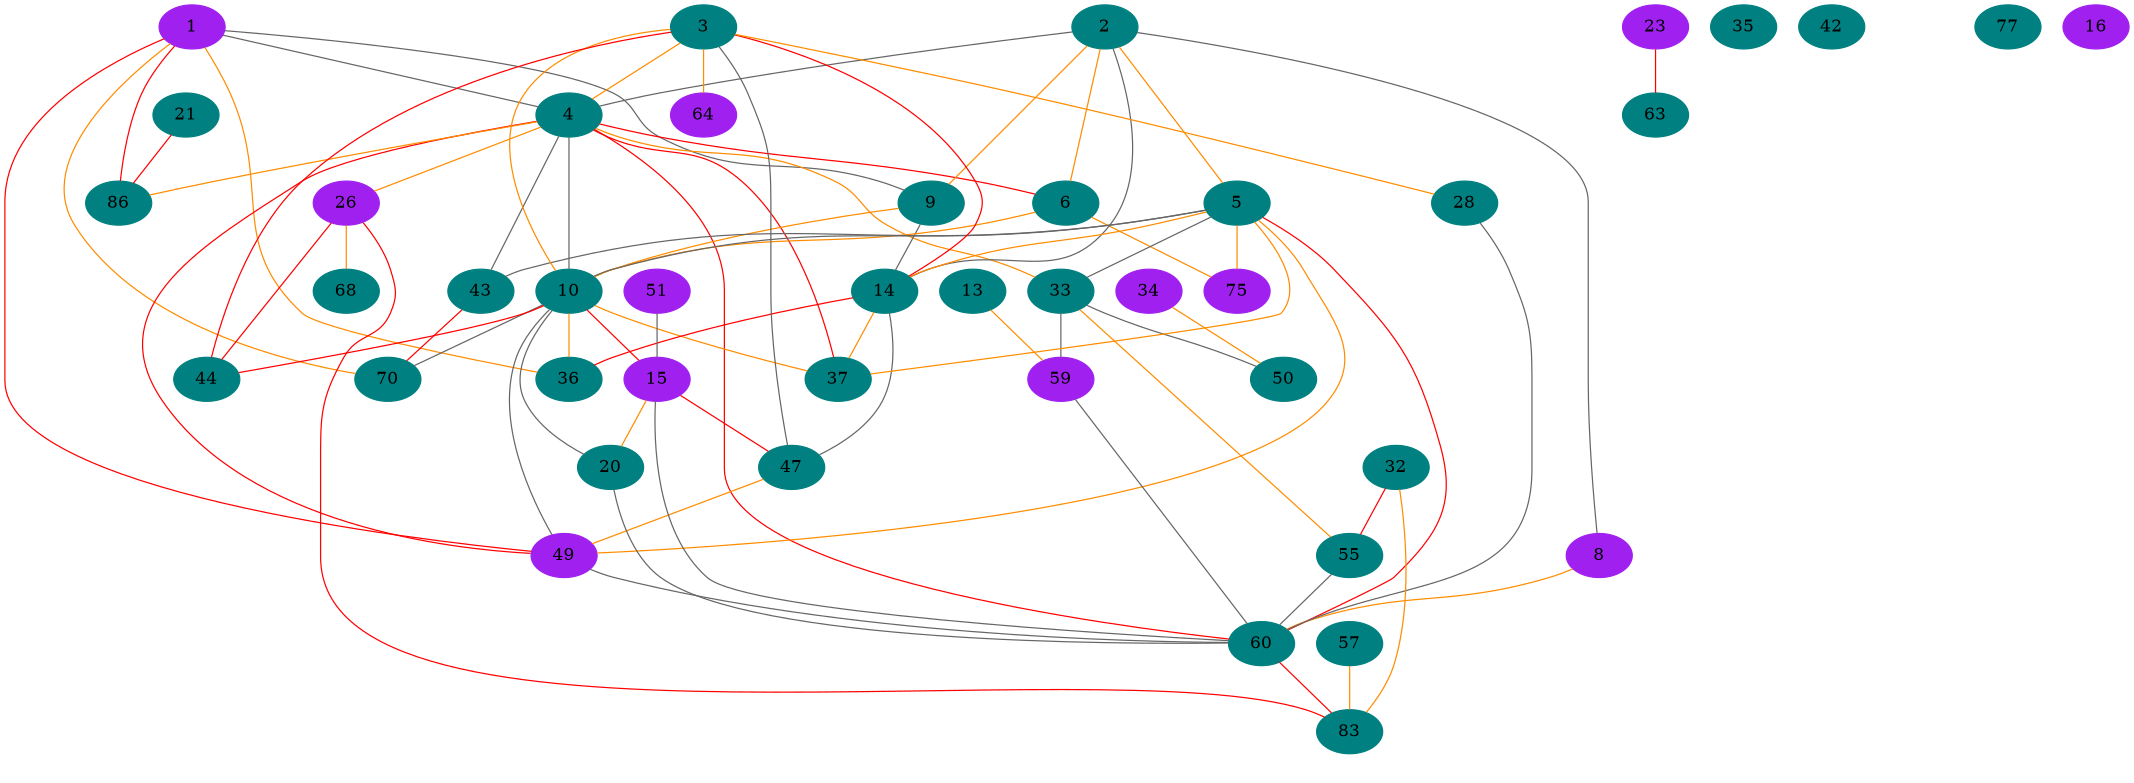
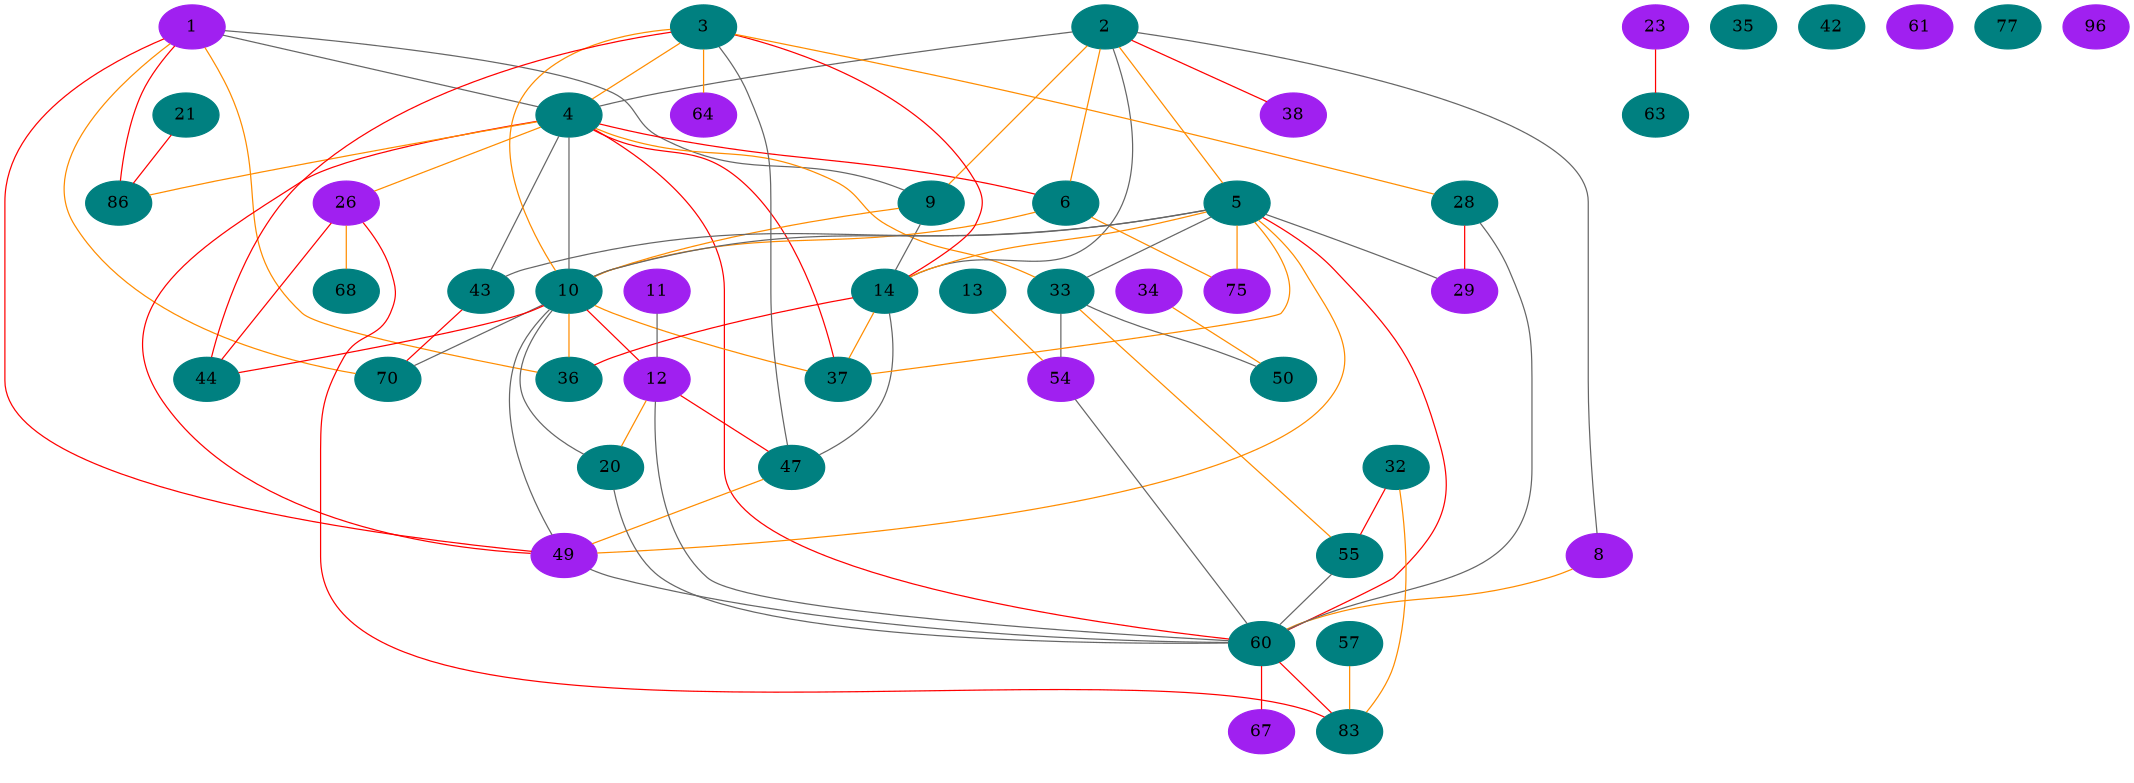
none -> (1920, 27)
(2096, 27) -> (2096, 27)
none -> (1293, 115)
(657, 291) -> (657, 291)
none -> (1465, 291)
(657, 379) -> (657, 379)
(1061, 379) -> (1061, 379)
none -> (1262, 732)
